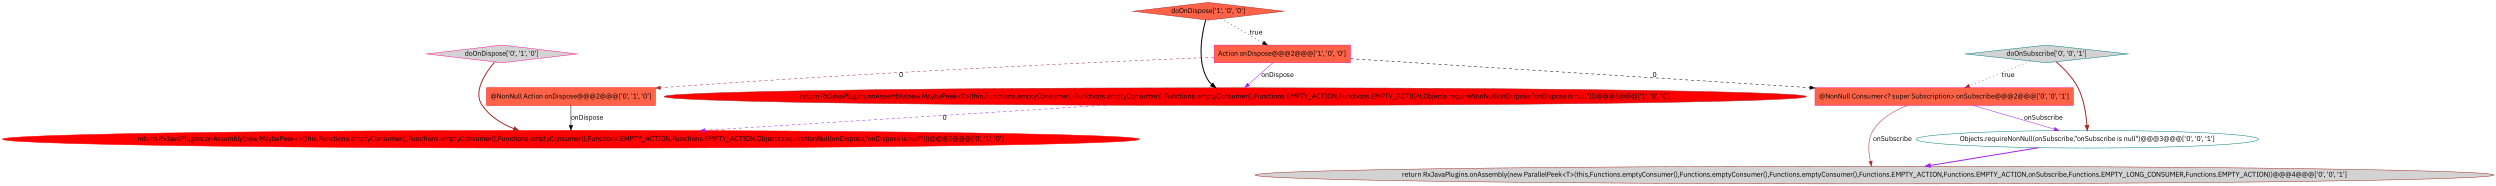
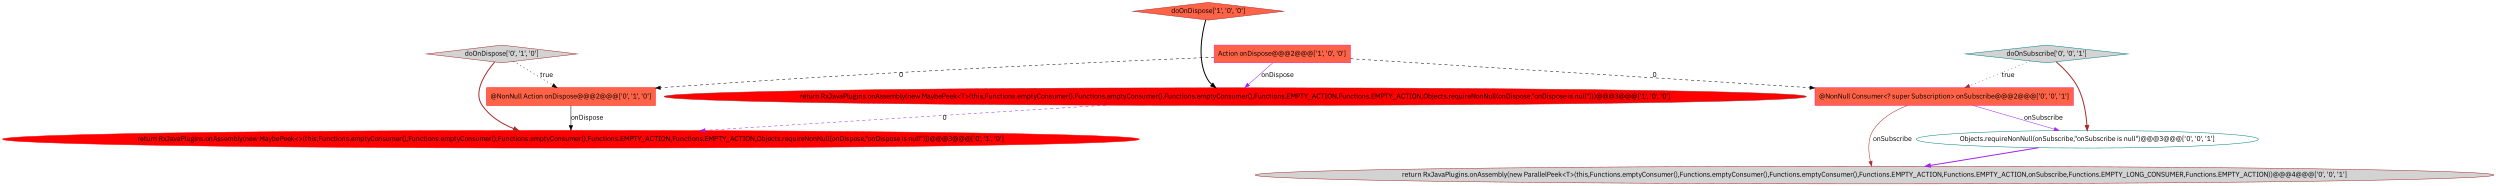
(1242, 31) -> none
(502, 54) -> (502, 54)
(937, 70) -> (937, 70)
none -> (533, 73)
